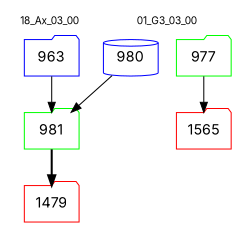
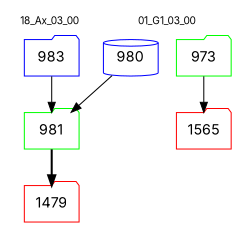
(167, 22) -> (167, 22)
(52, 58) -> (52, 58)
(204, 58) -> (204, 58)
